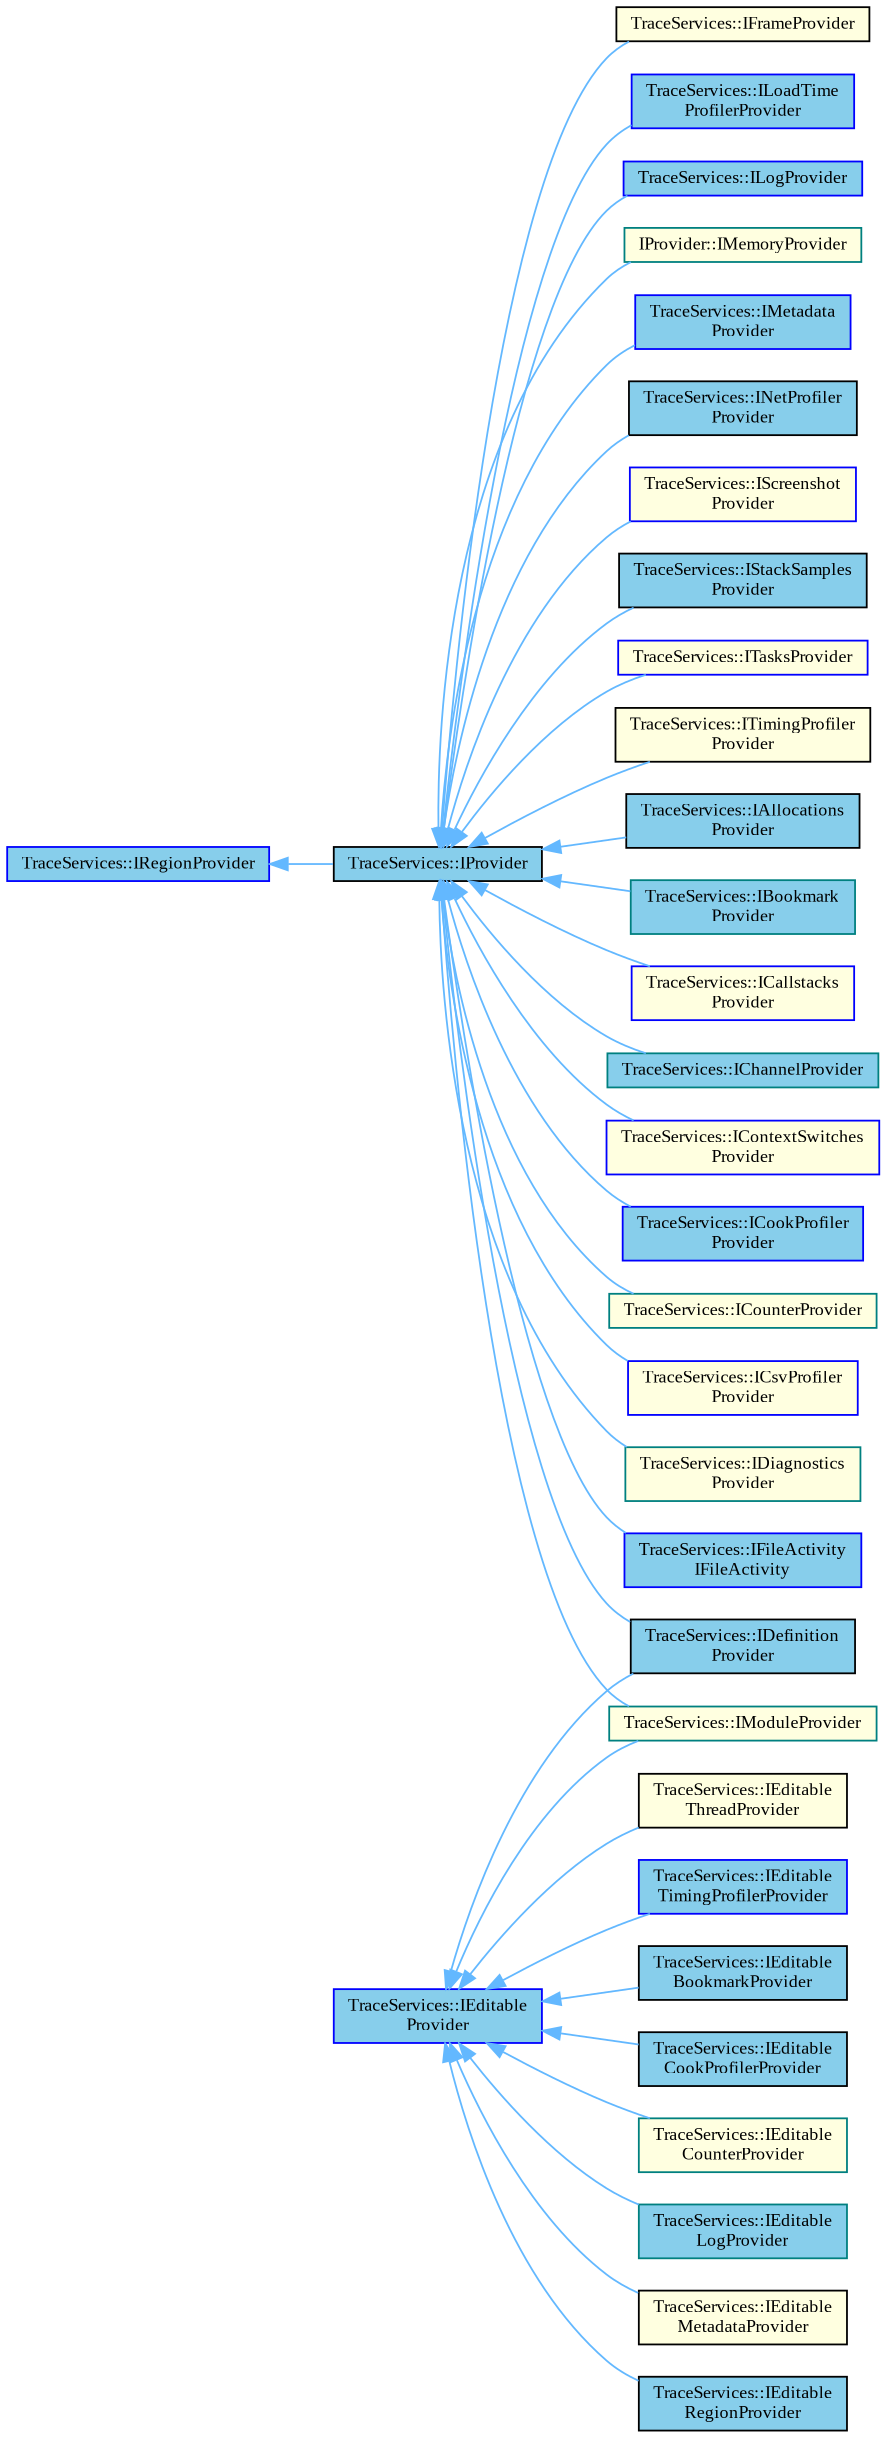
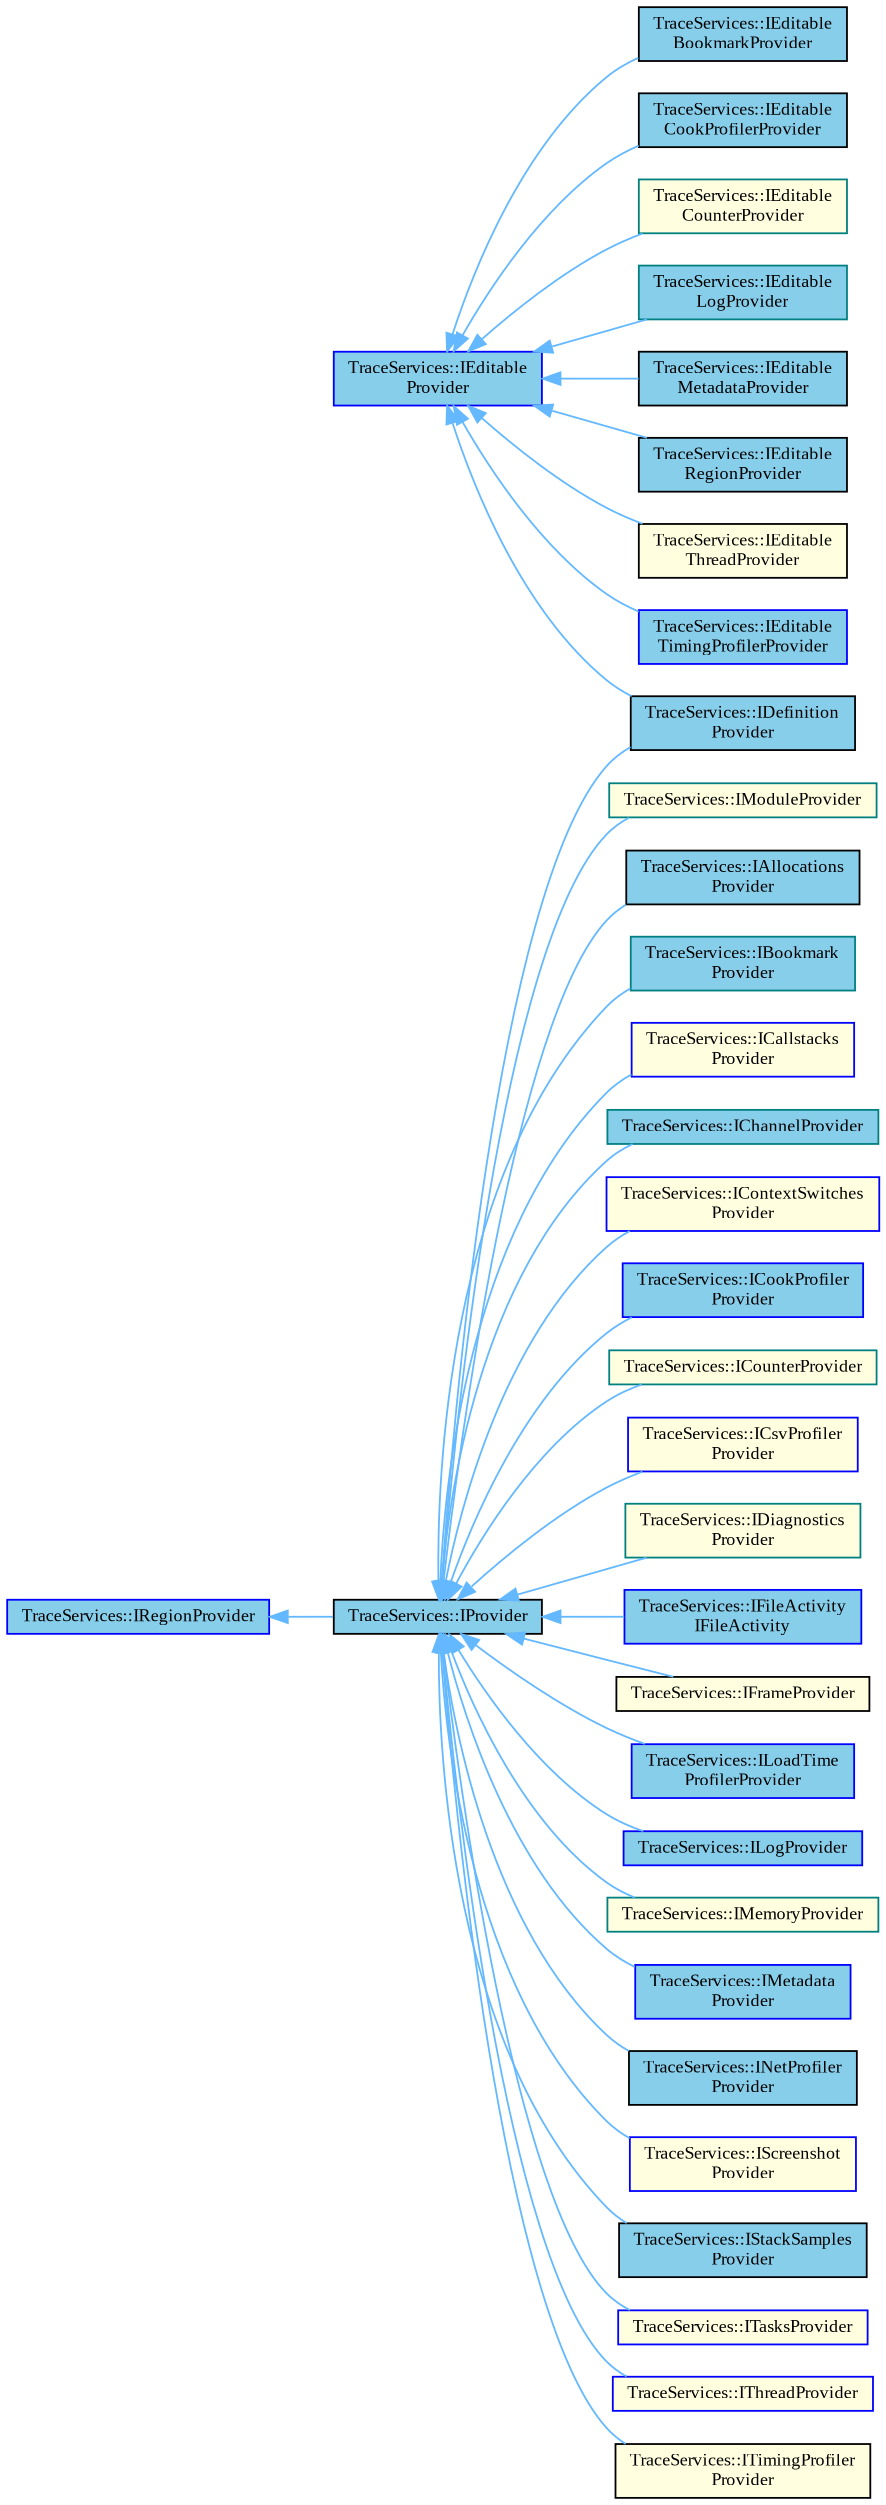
(743, 245) -> (743, 1915)
(528, 1840) -> none
(743, 2318) -> (743, 379)
none -> (743, 2394)
